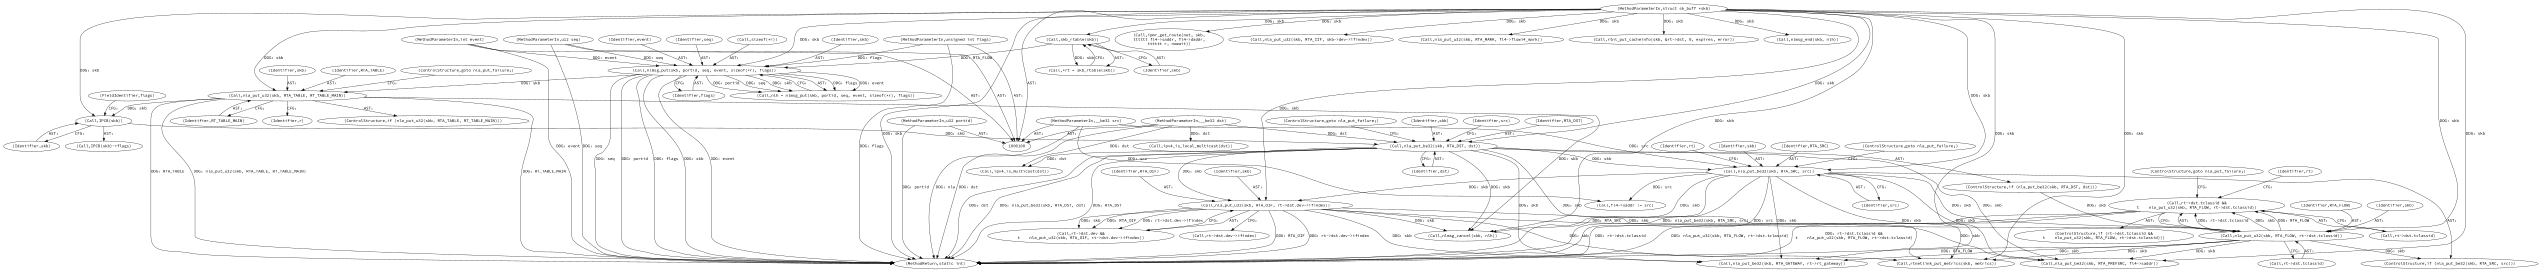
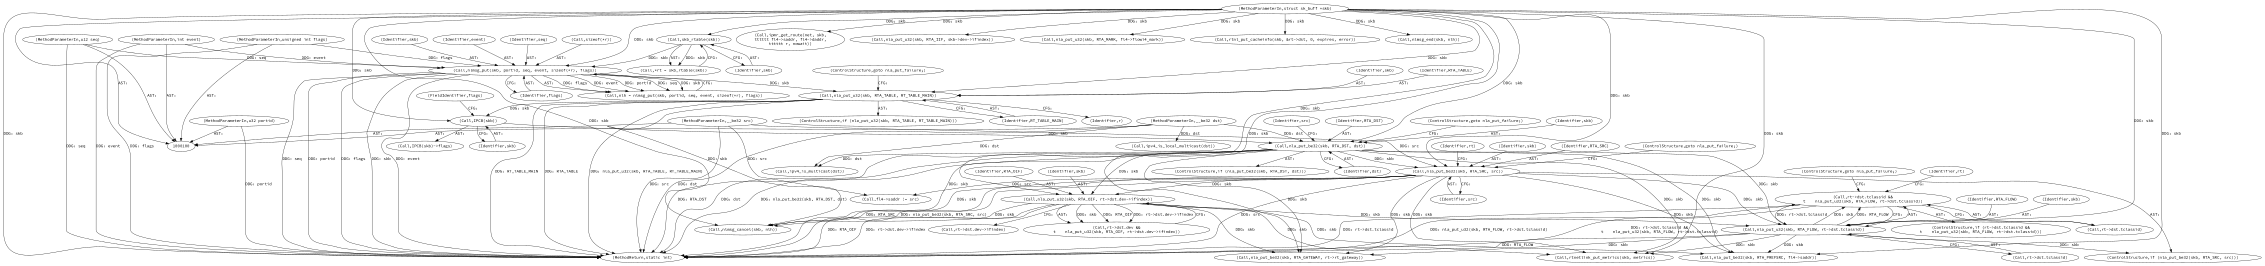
(976, 58) -> (658, 58)
(946, 187) -> (659, 184)
(2139, 225) -> (1588, 153)
